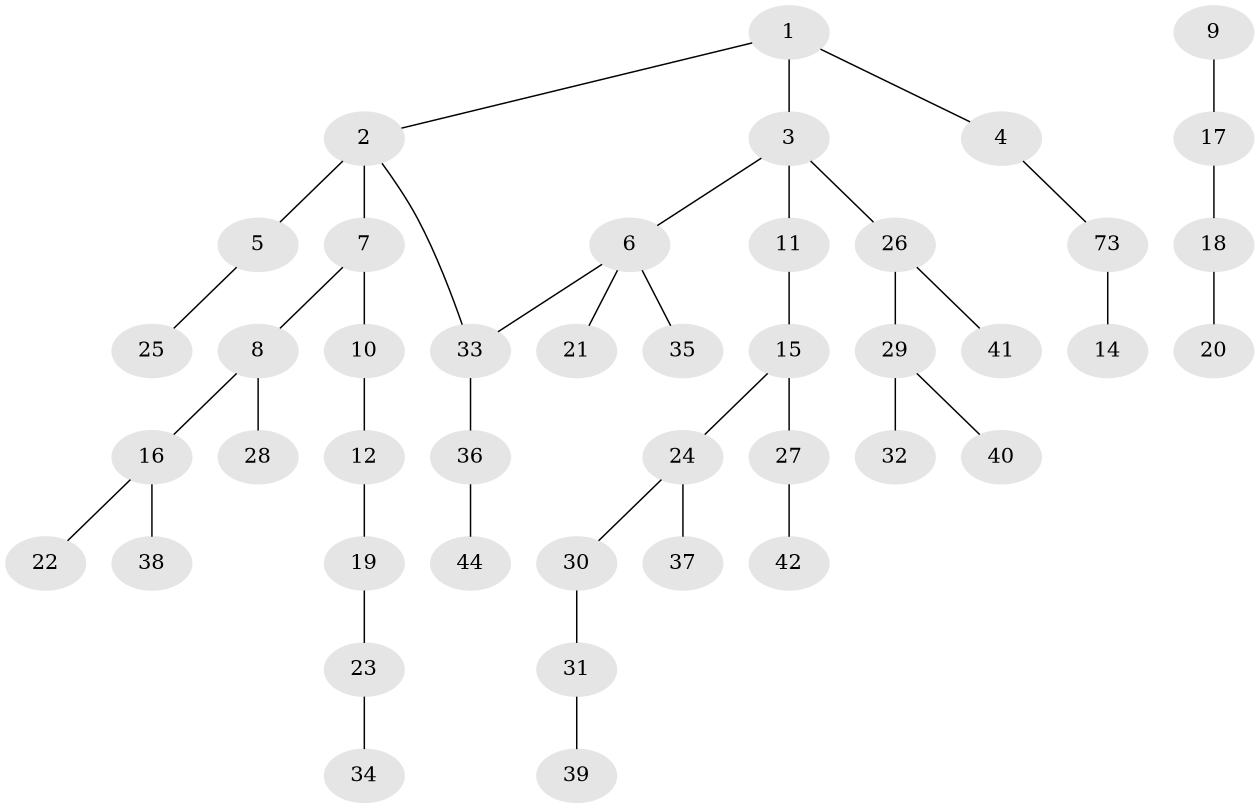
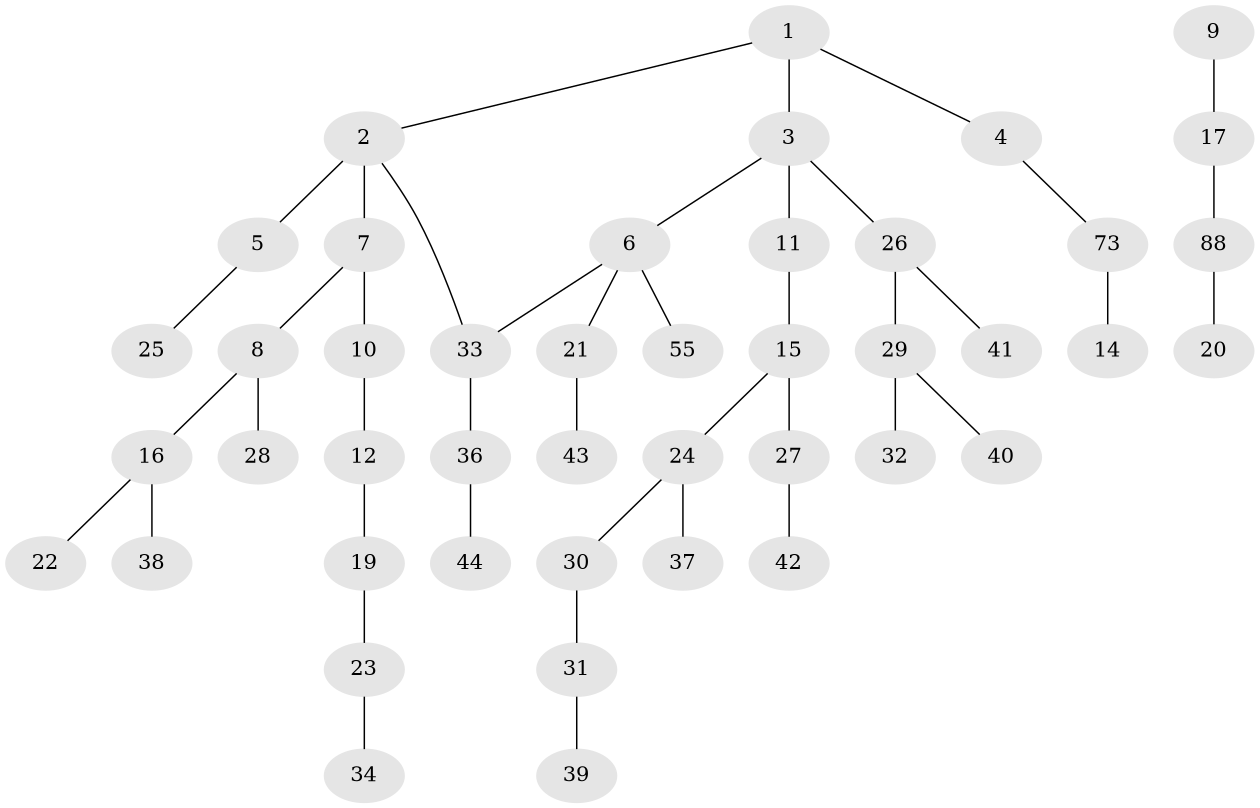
(1214, 245) -> (1214, 245)
(683, 351) -> (683, 351)
none -> (577, 457)
